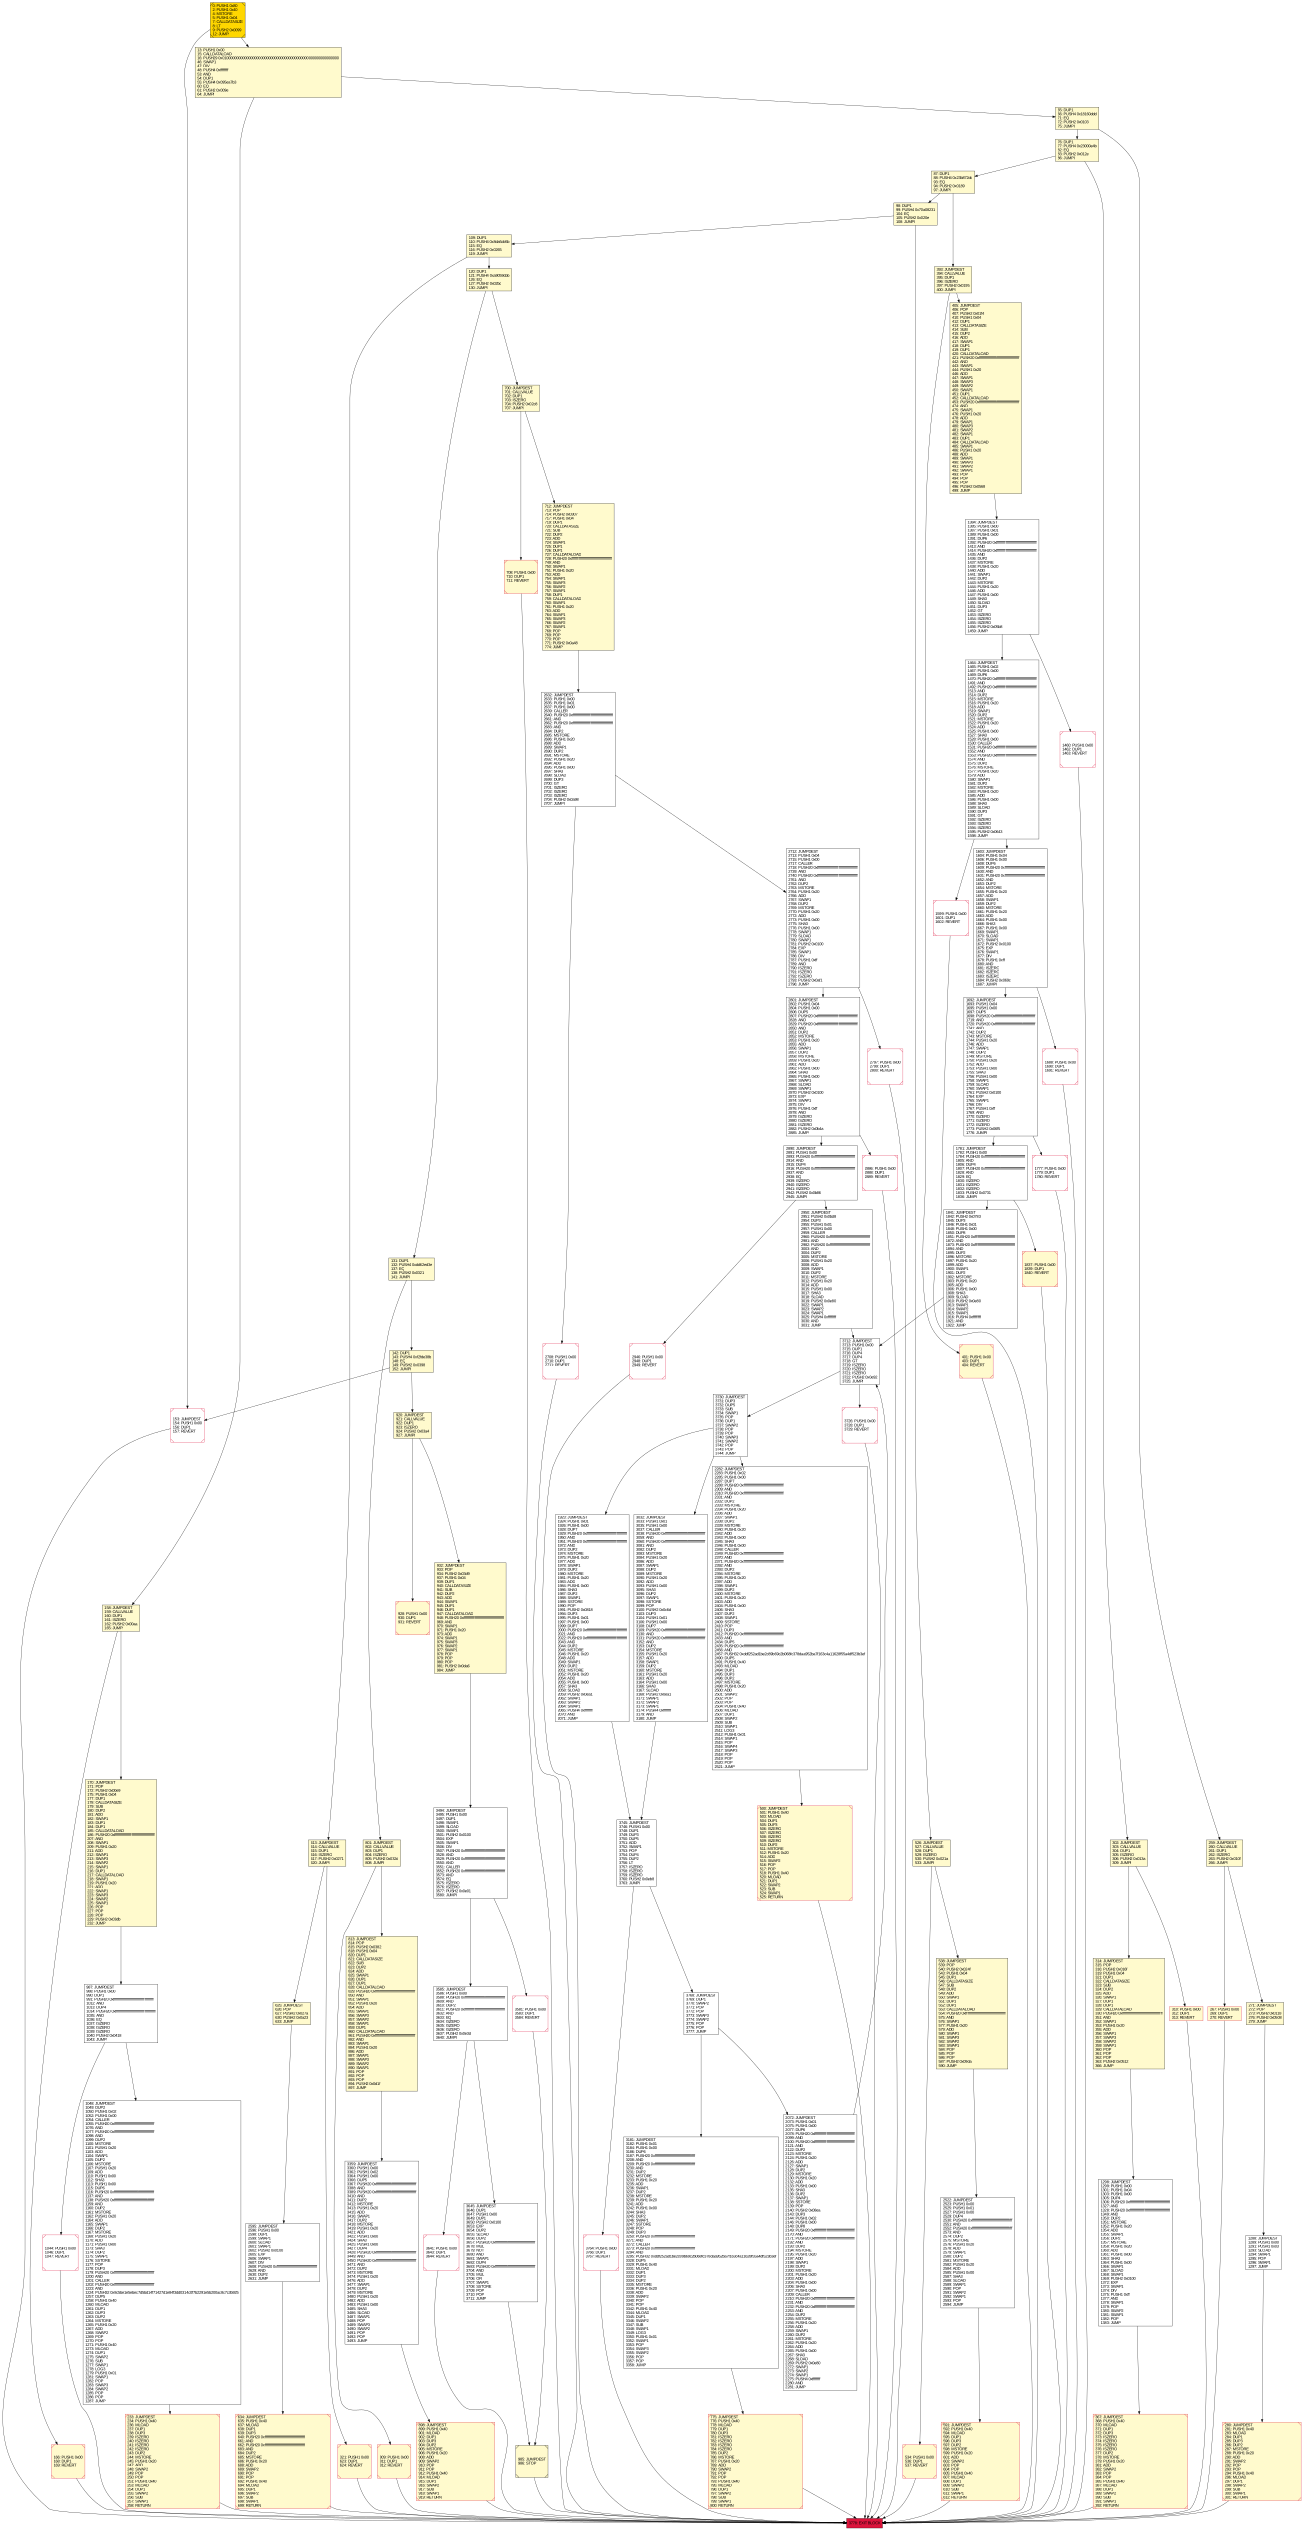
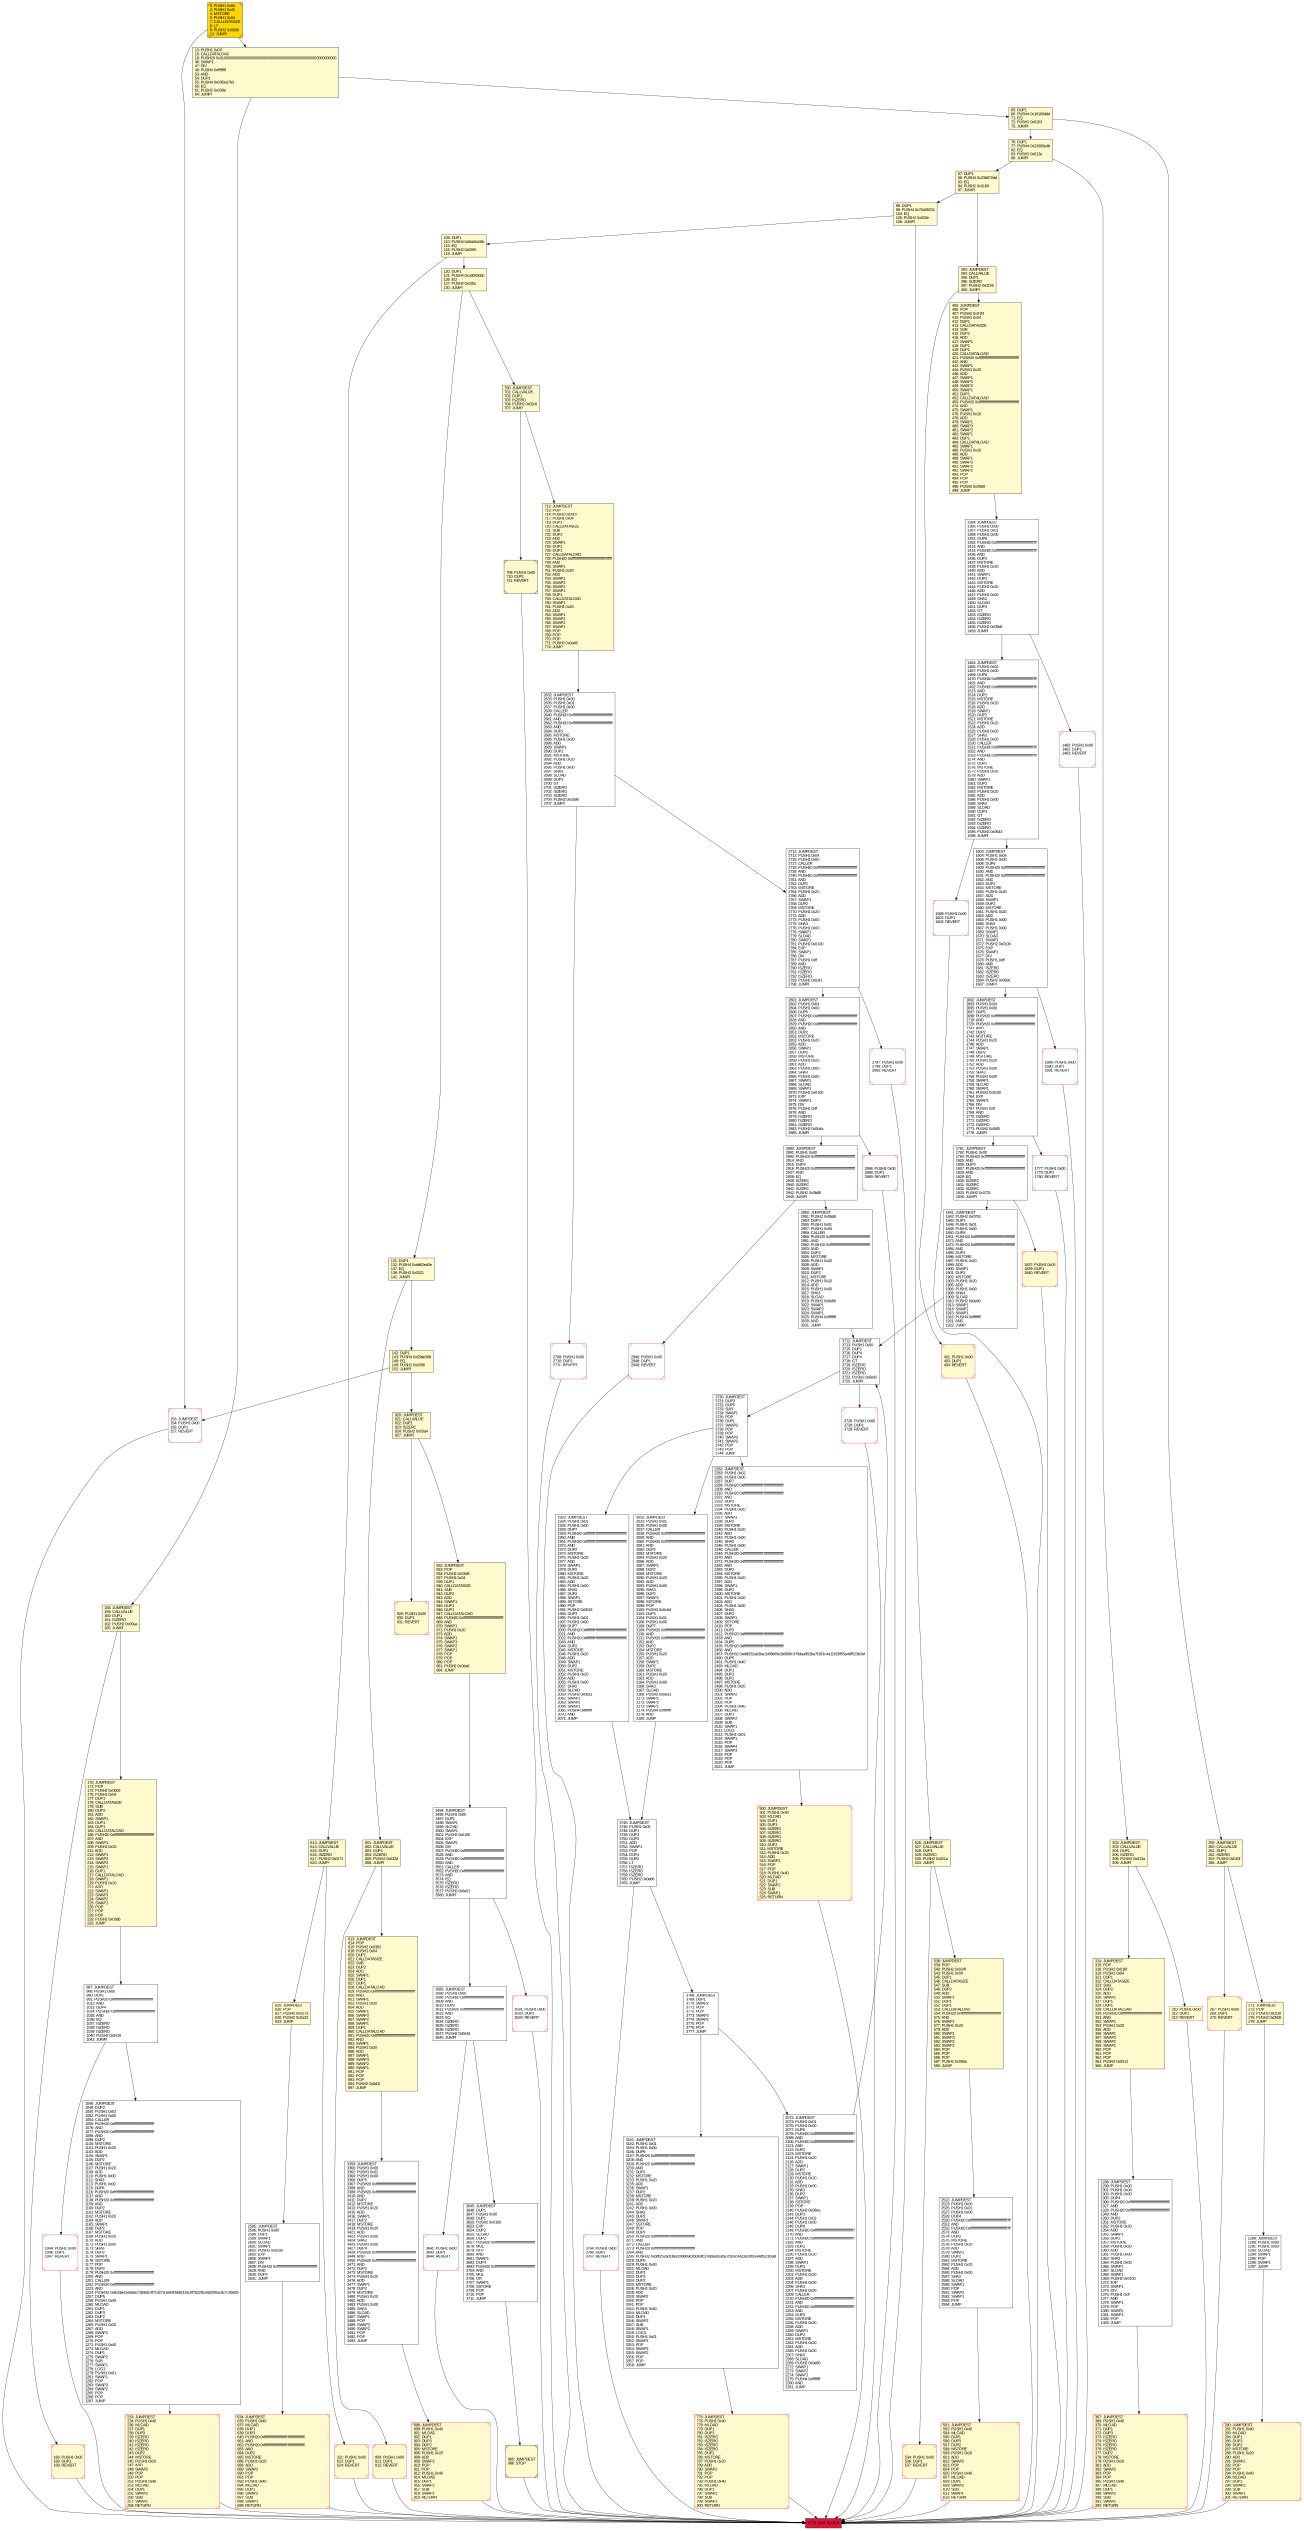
(521, 577) -> (521, 577)
(1225, 2014) -> (1224, 2014)
(547, 2237) -> (542, 2396)
